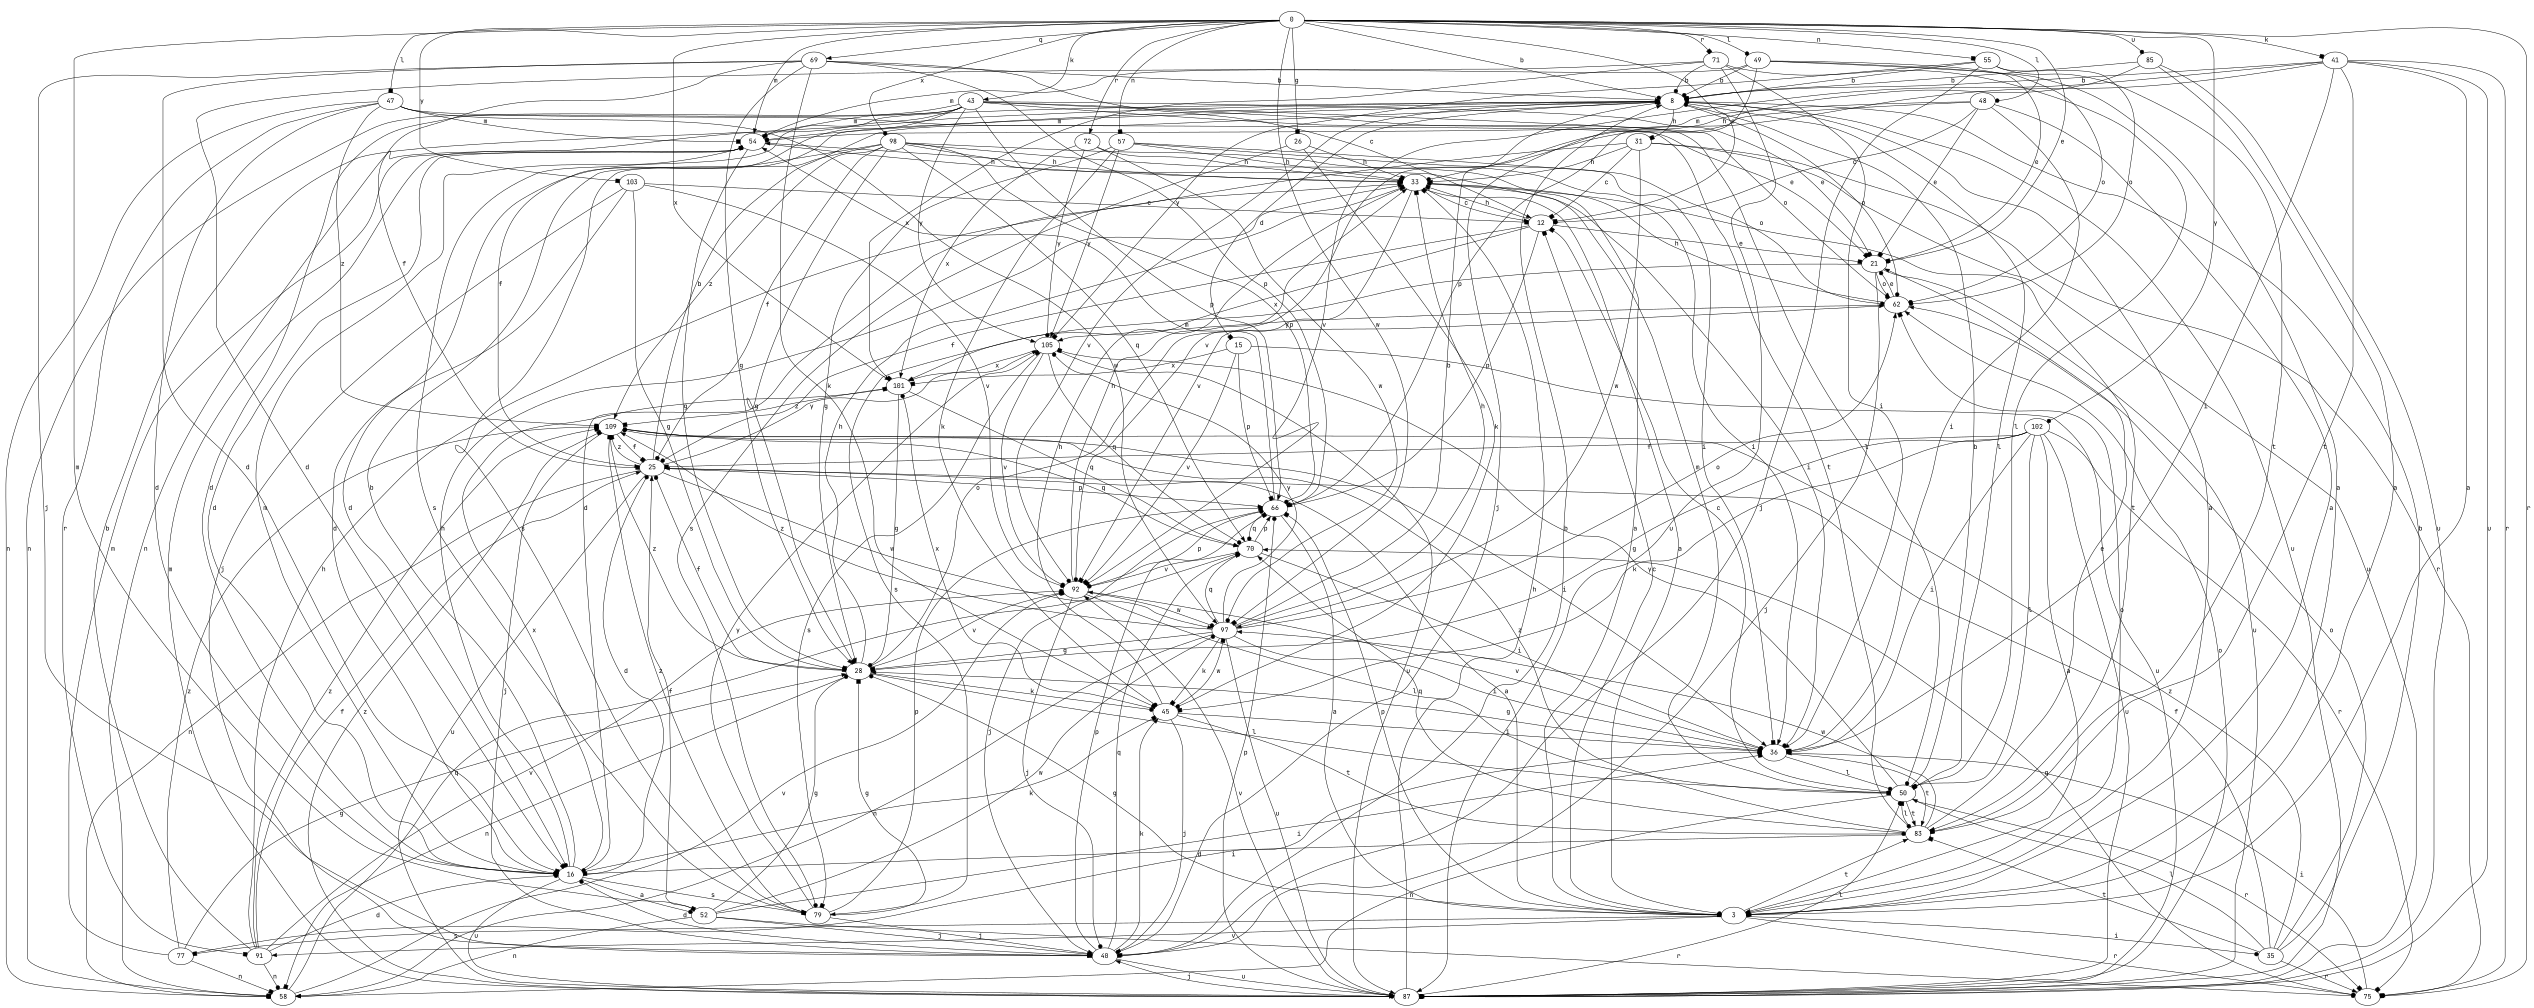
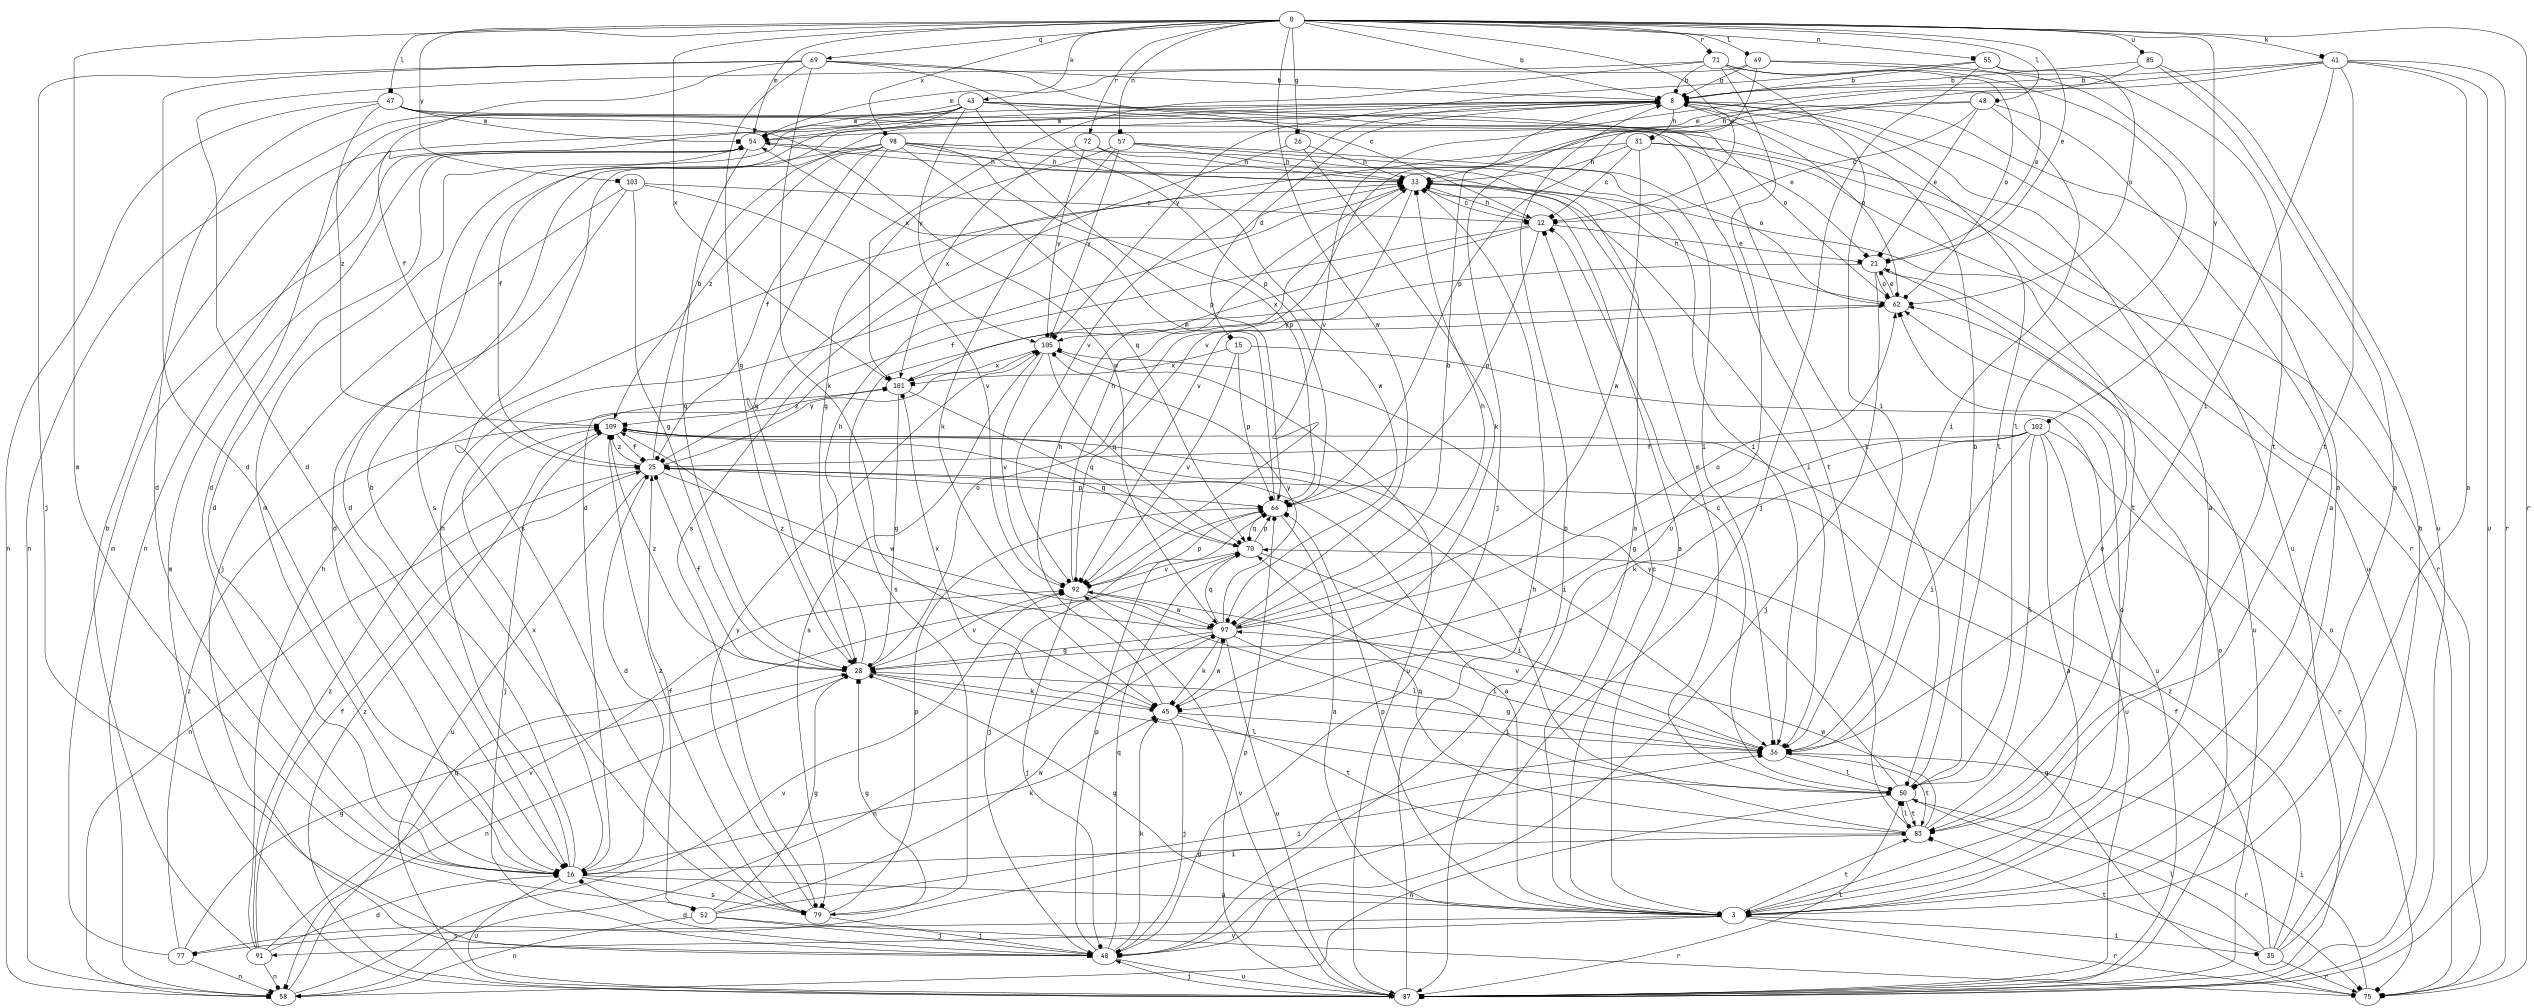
(1543, 113) -> none
(2085, 119) -> (1972, 79)
(71, 497) -> (1783, 155)
(634, 897) -> (1150, 895)
